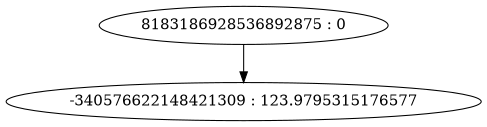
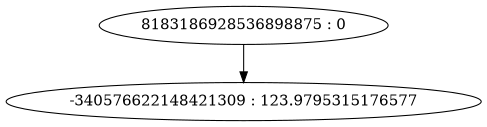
(244, 25) -> (244, 25)
